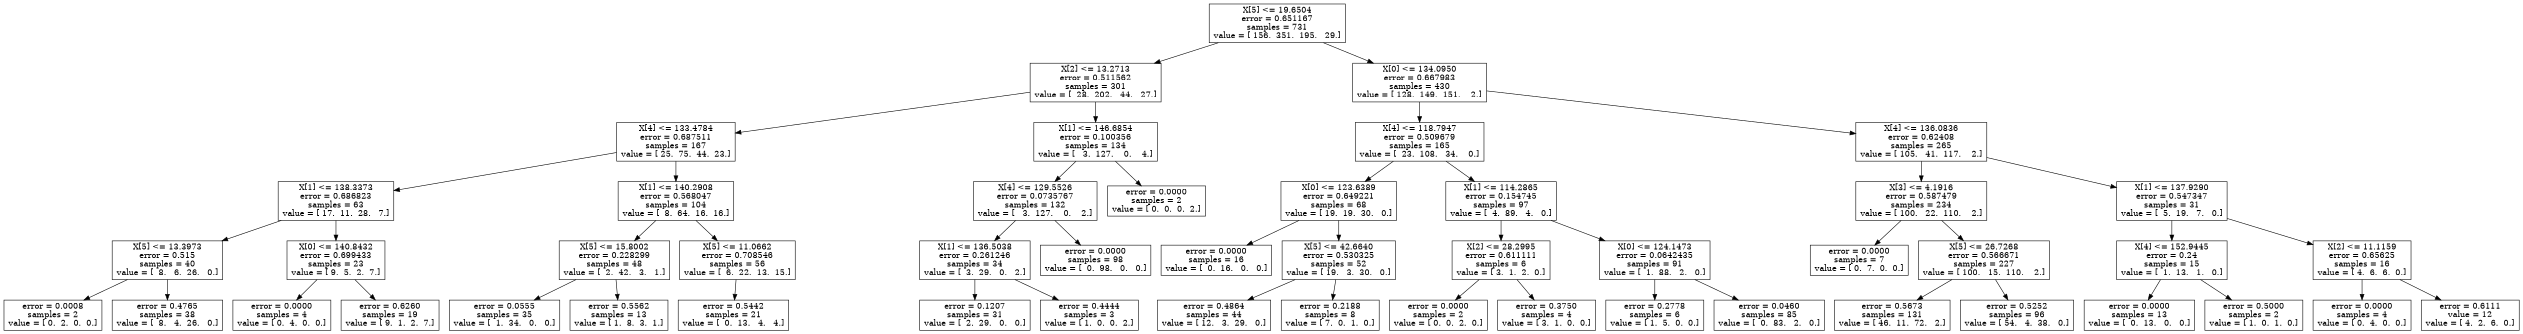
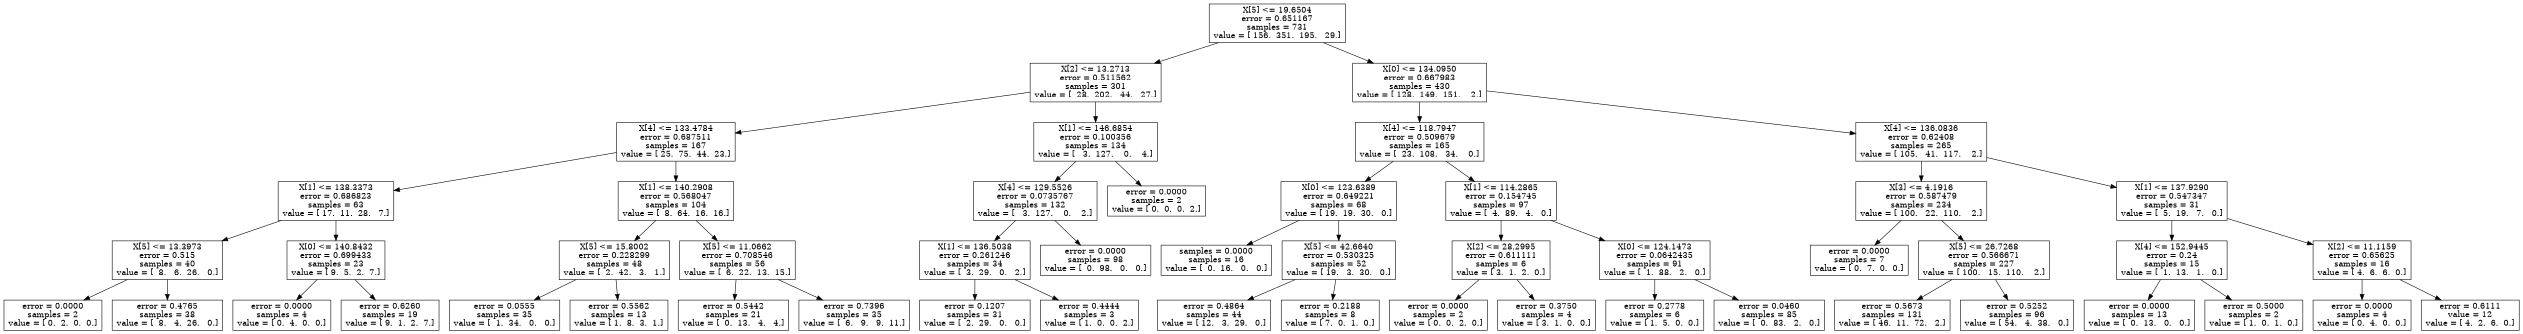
(1216, 260) -> (1216, 260)
(53, 315) -> (53, 315)
none -> (854, 315)
